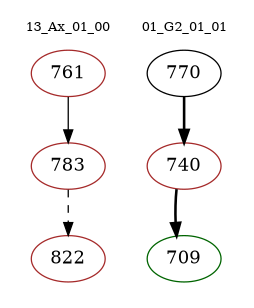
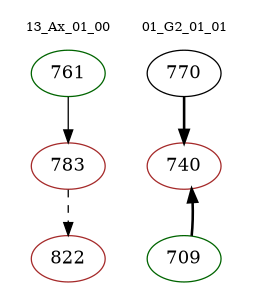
(68, 73) -> (68, 73)
(176, 206) -> (193, 219)
